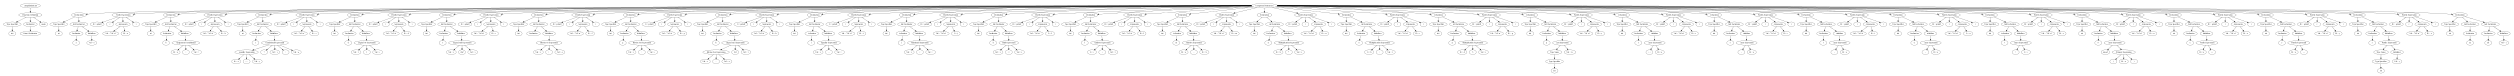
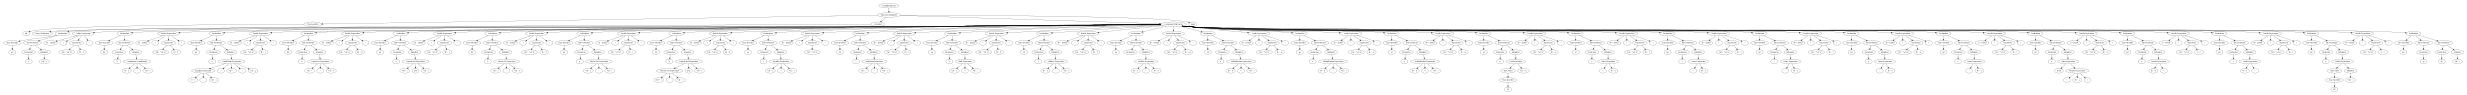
none -> (1030, 20)
(862, 34) -> none
(1176, 43) -> none
none -> (488, 61)
